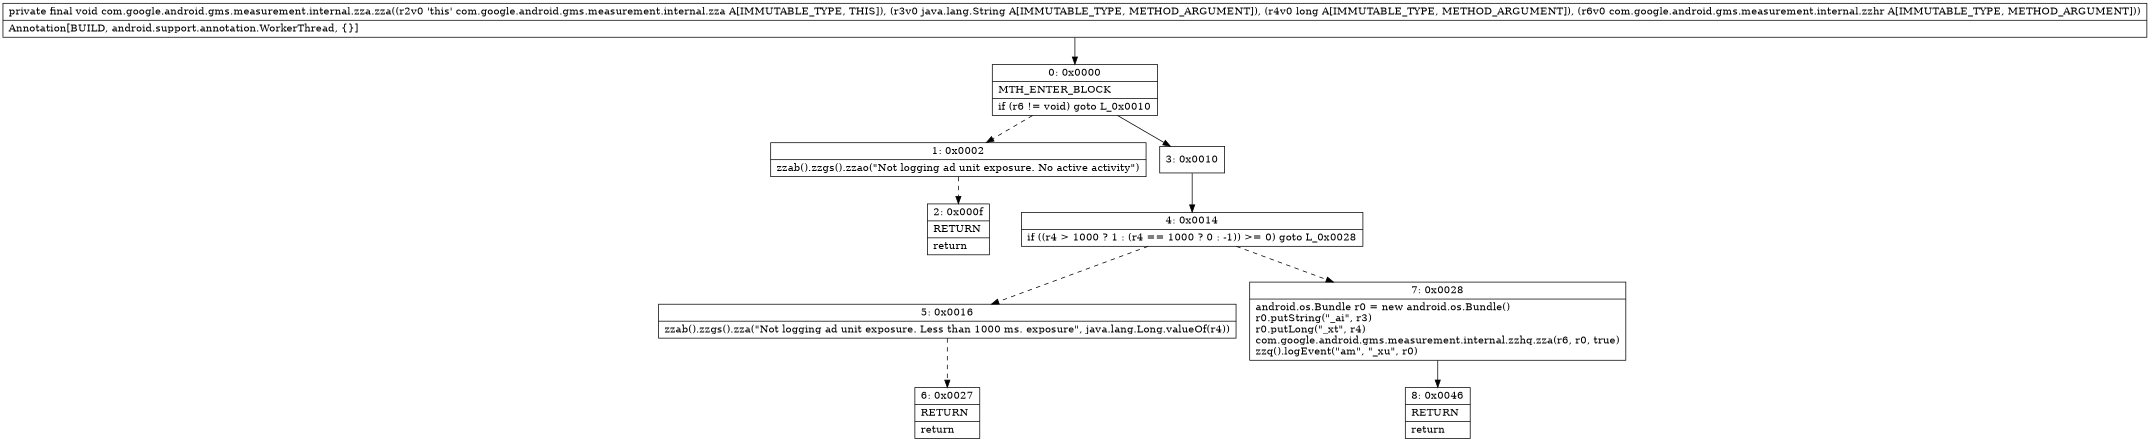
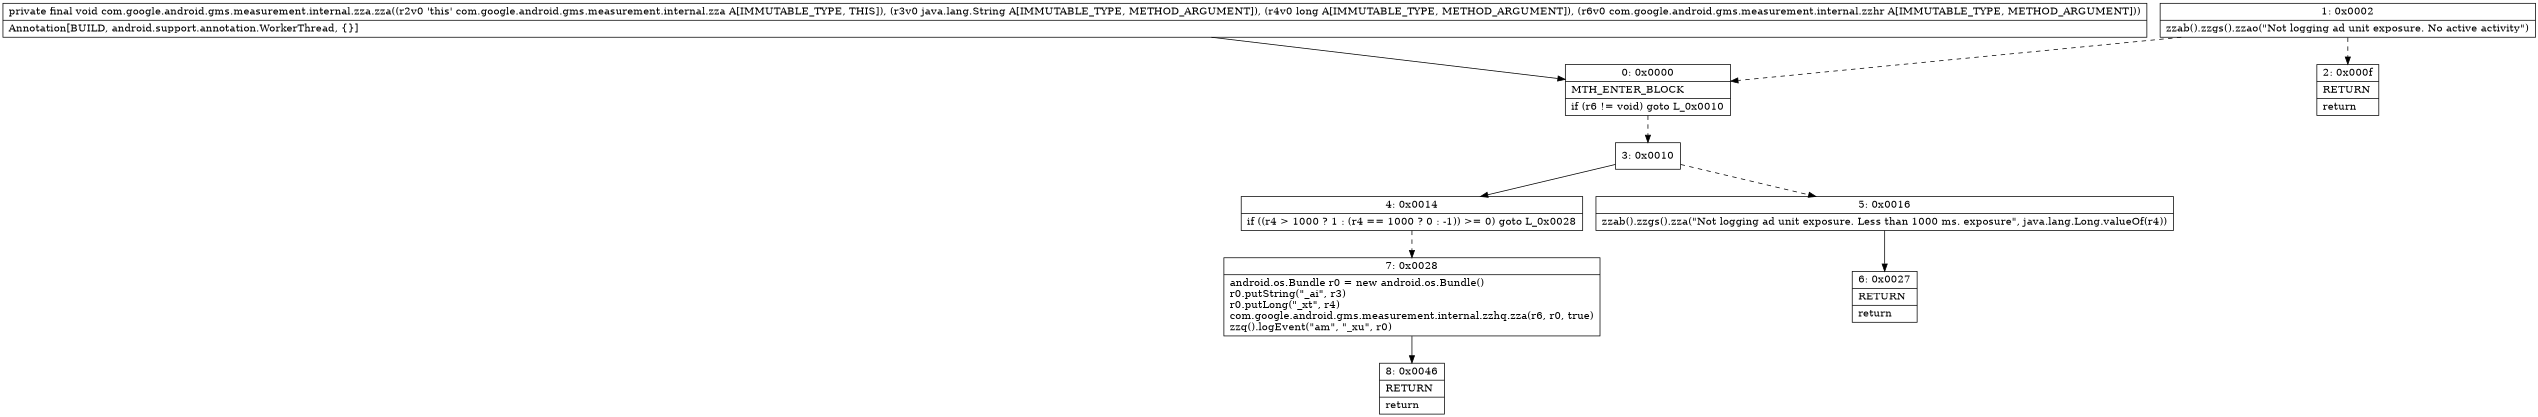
(1013, 127) -> (1960, 59)
(1141, 129) -> (1648, 125)
(1073, 274) -> (1745, 180)
(947, 359) -> (1885, 247)
